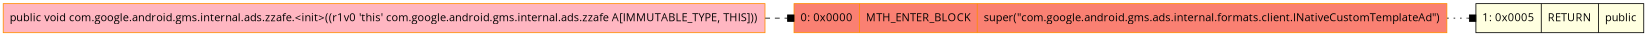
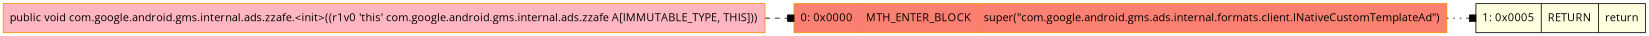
(1621, 18) -> (1622, 18)
